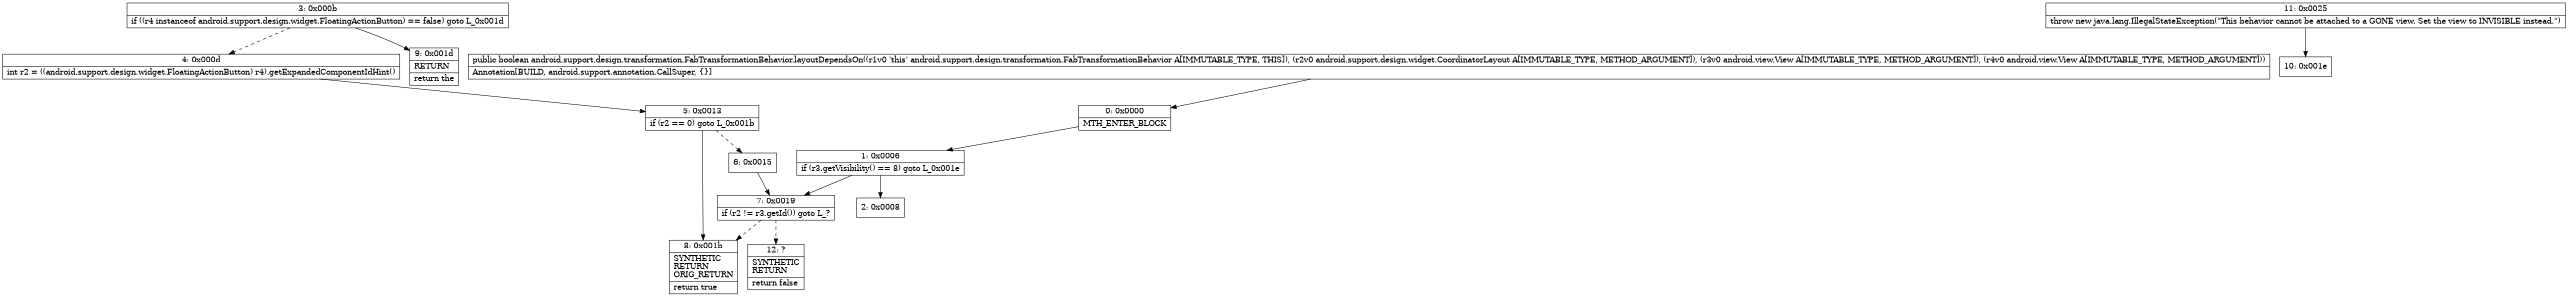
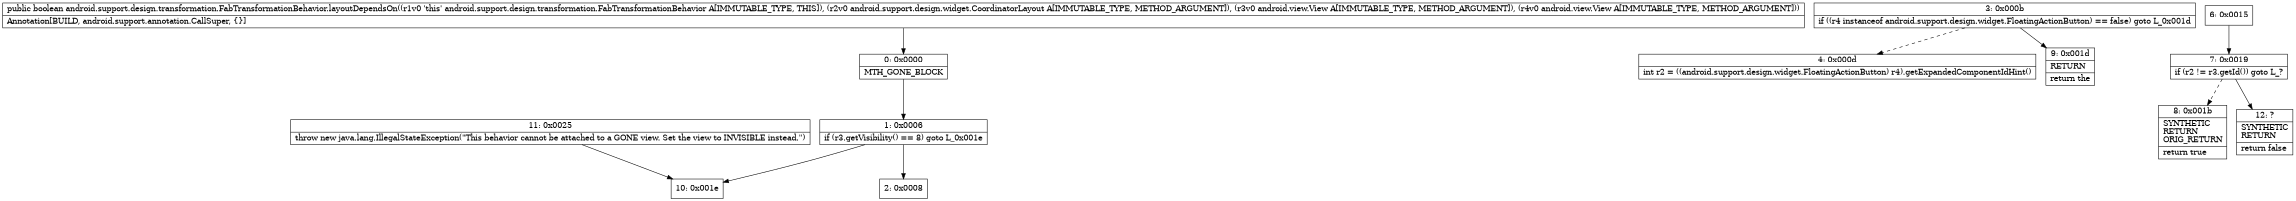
(702, 118) -> none
(1125, 124) -> (903, 73)
(831, 184) -> (797, 164)
(776, 229) -> (2243, 92)
